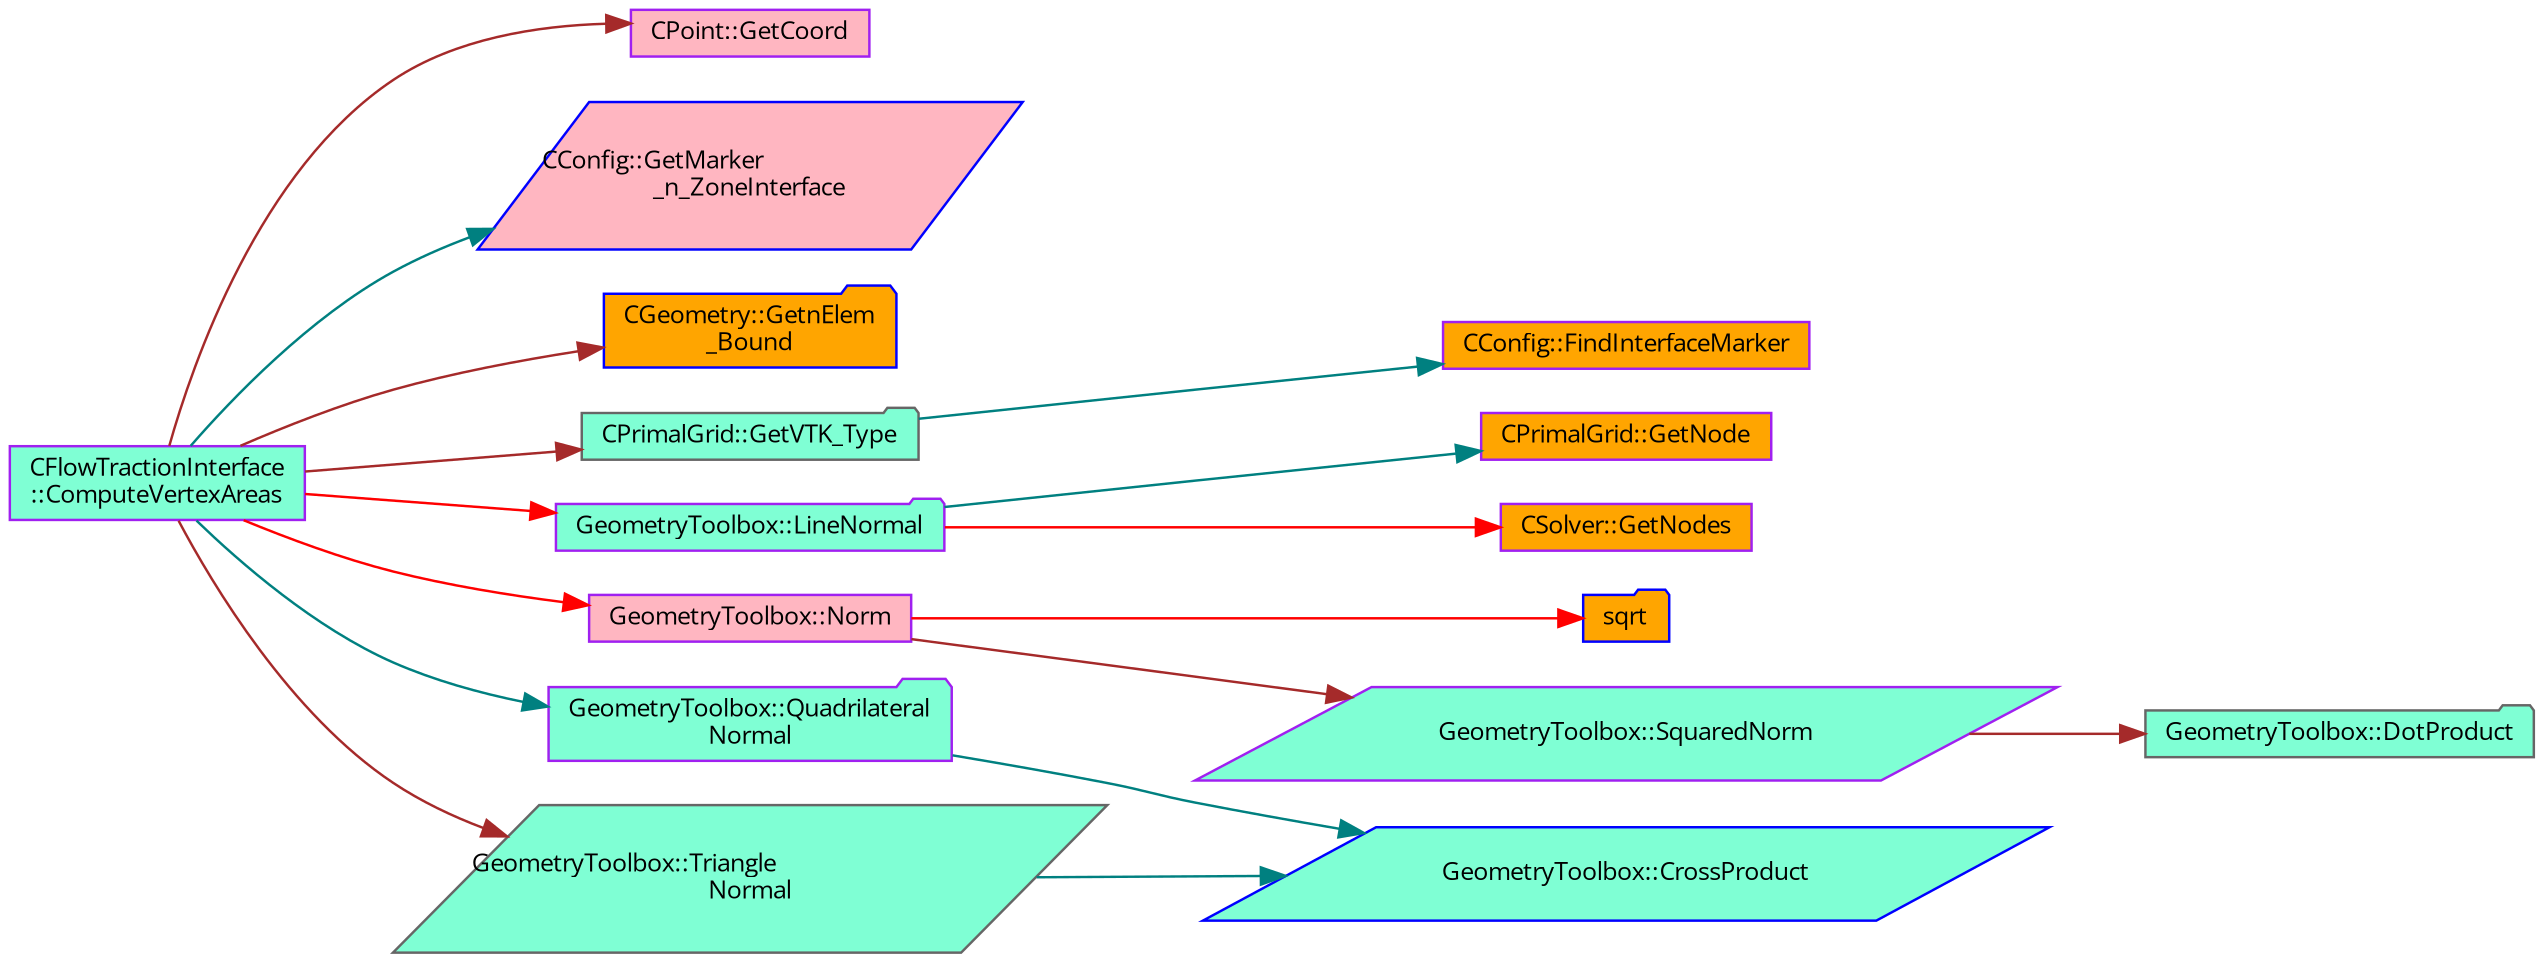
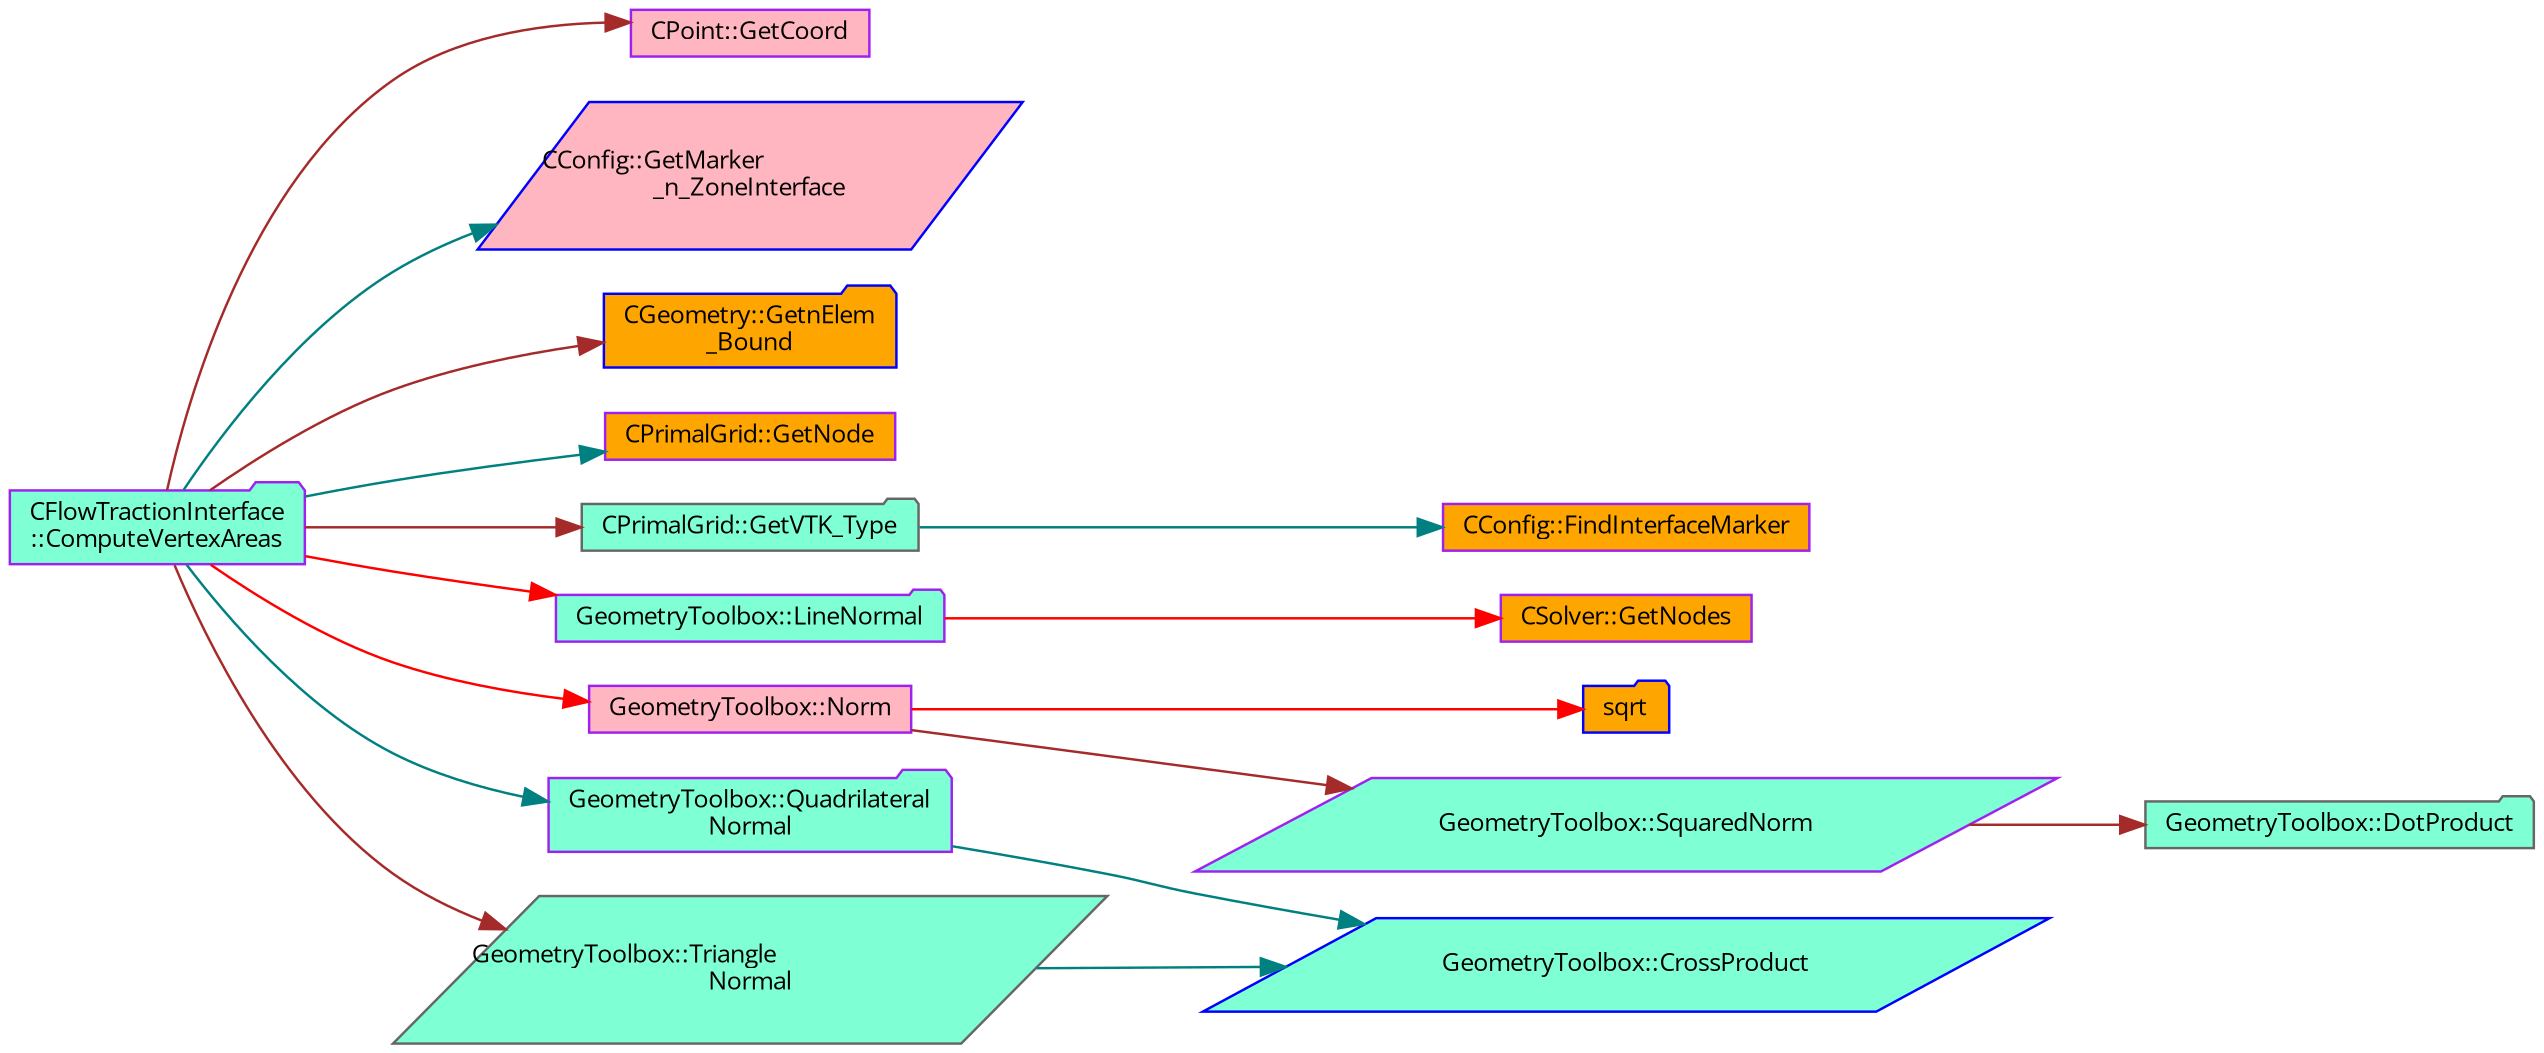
(1200, 480) -> (442, 473)
(157, 483) -> (157, 527)
